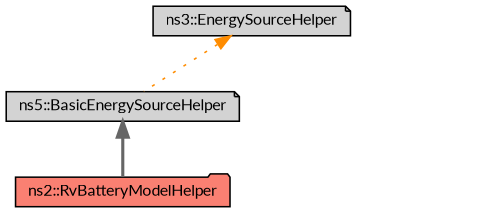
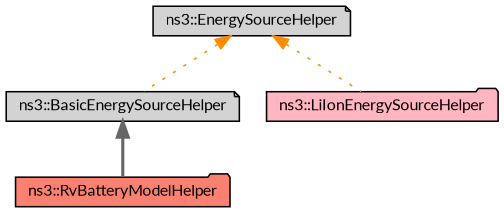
(123, 106) -> (123, 106)
none -> (382, 106)
(123, 192) -> (123, 192)
